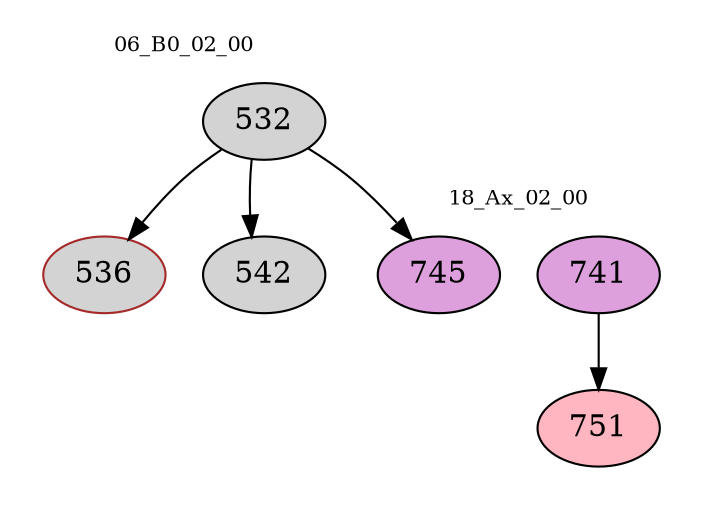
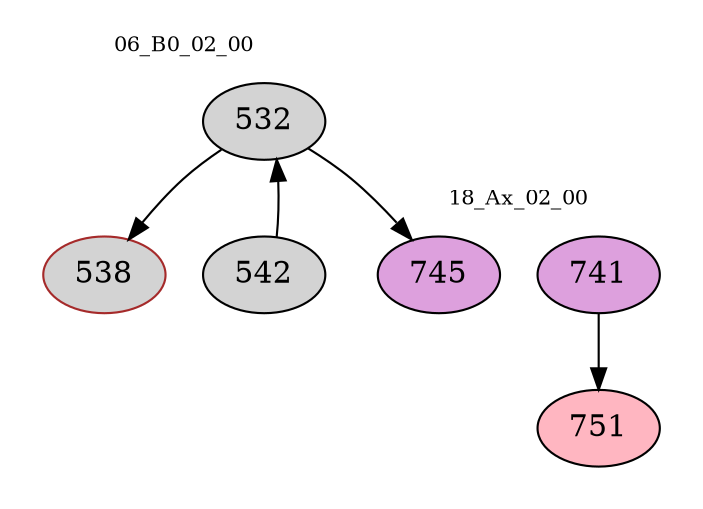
(250, 187) -> (278, 209)
(104, 275) -> (104, 275)
